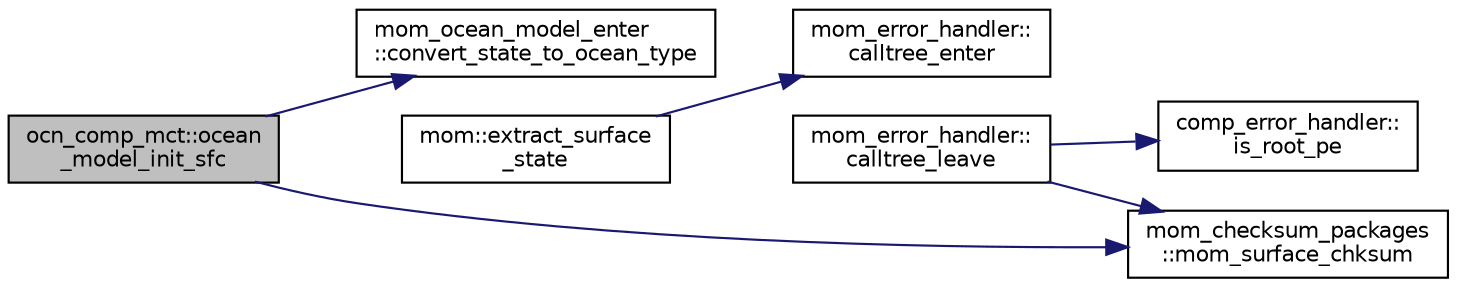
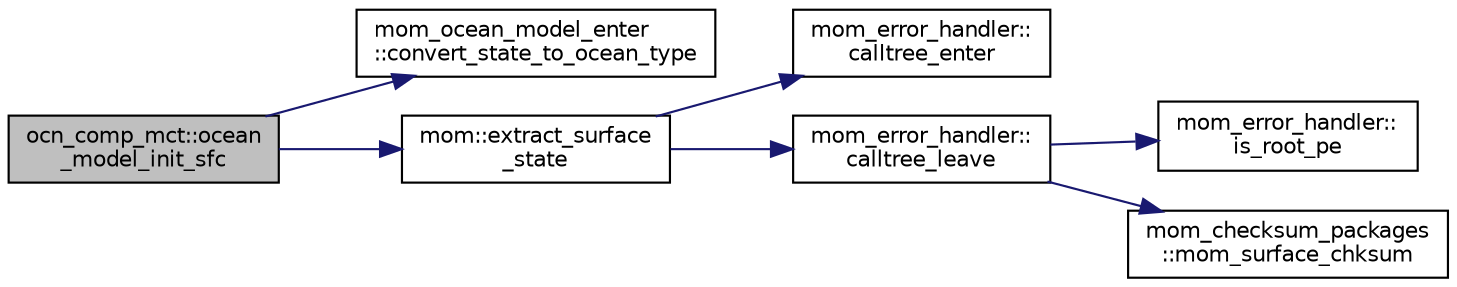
(1288, 136) -> (1288, 136)
none -> (720, 149)
(679, 235) -> (329, 149)
